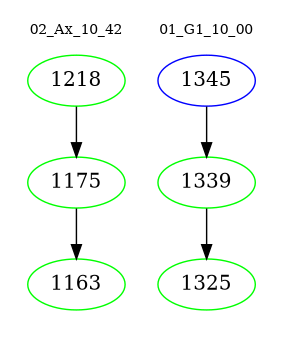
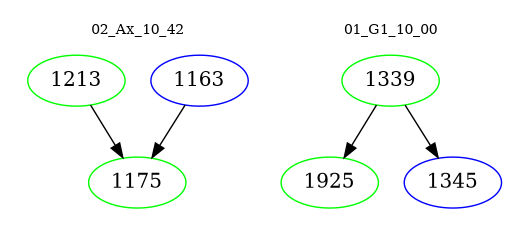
(76, 81) -> (76, 81)
(207, 125) -> (418, 125)
(76, 227) -> (172, 125)
(76, 284) -> (200, 81)
(207, 284) -> (330, 183)
